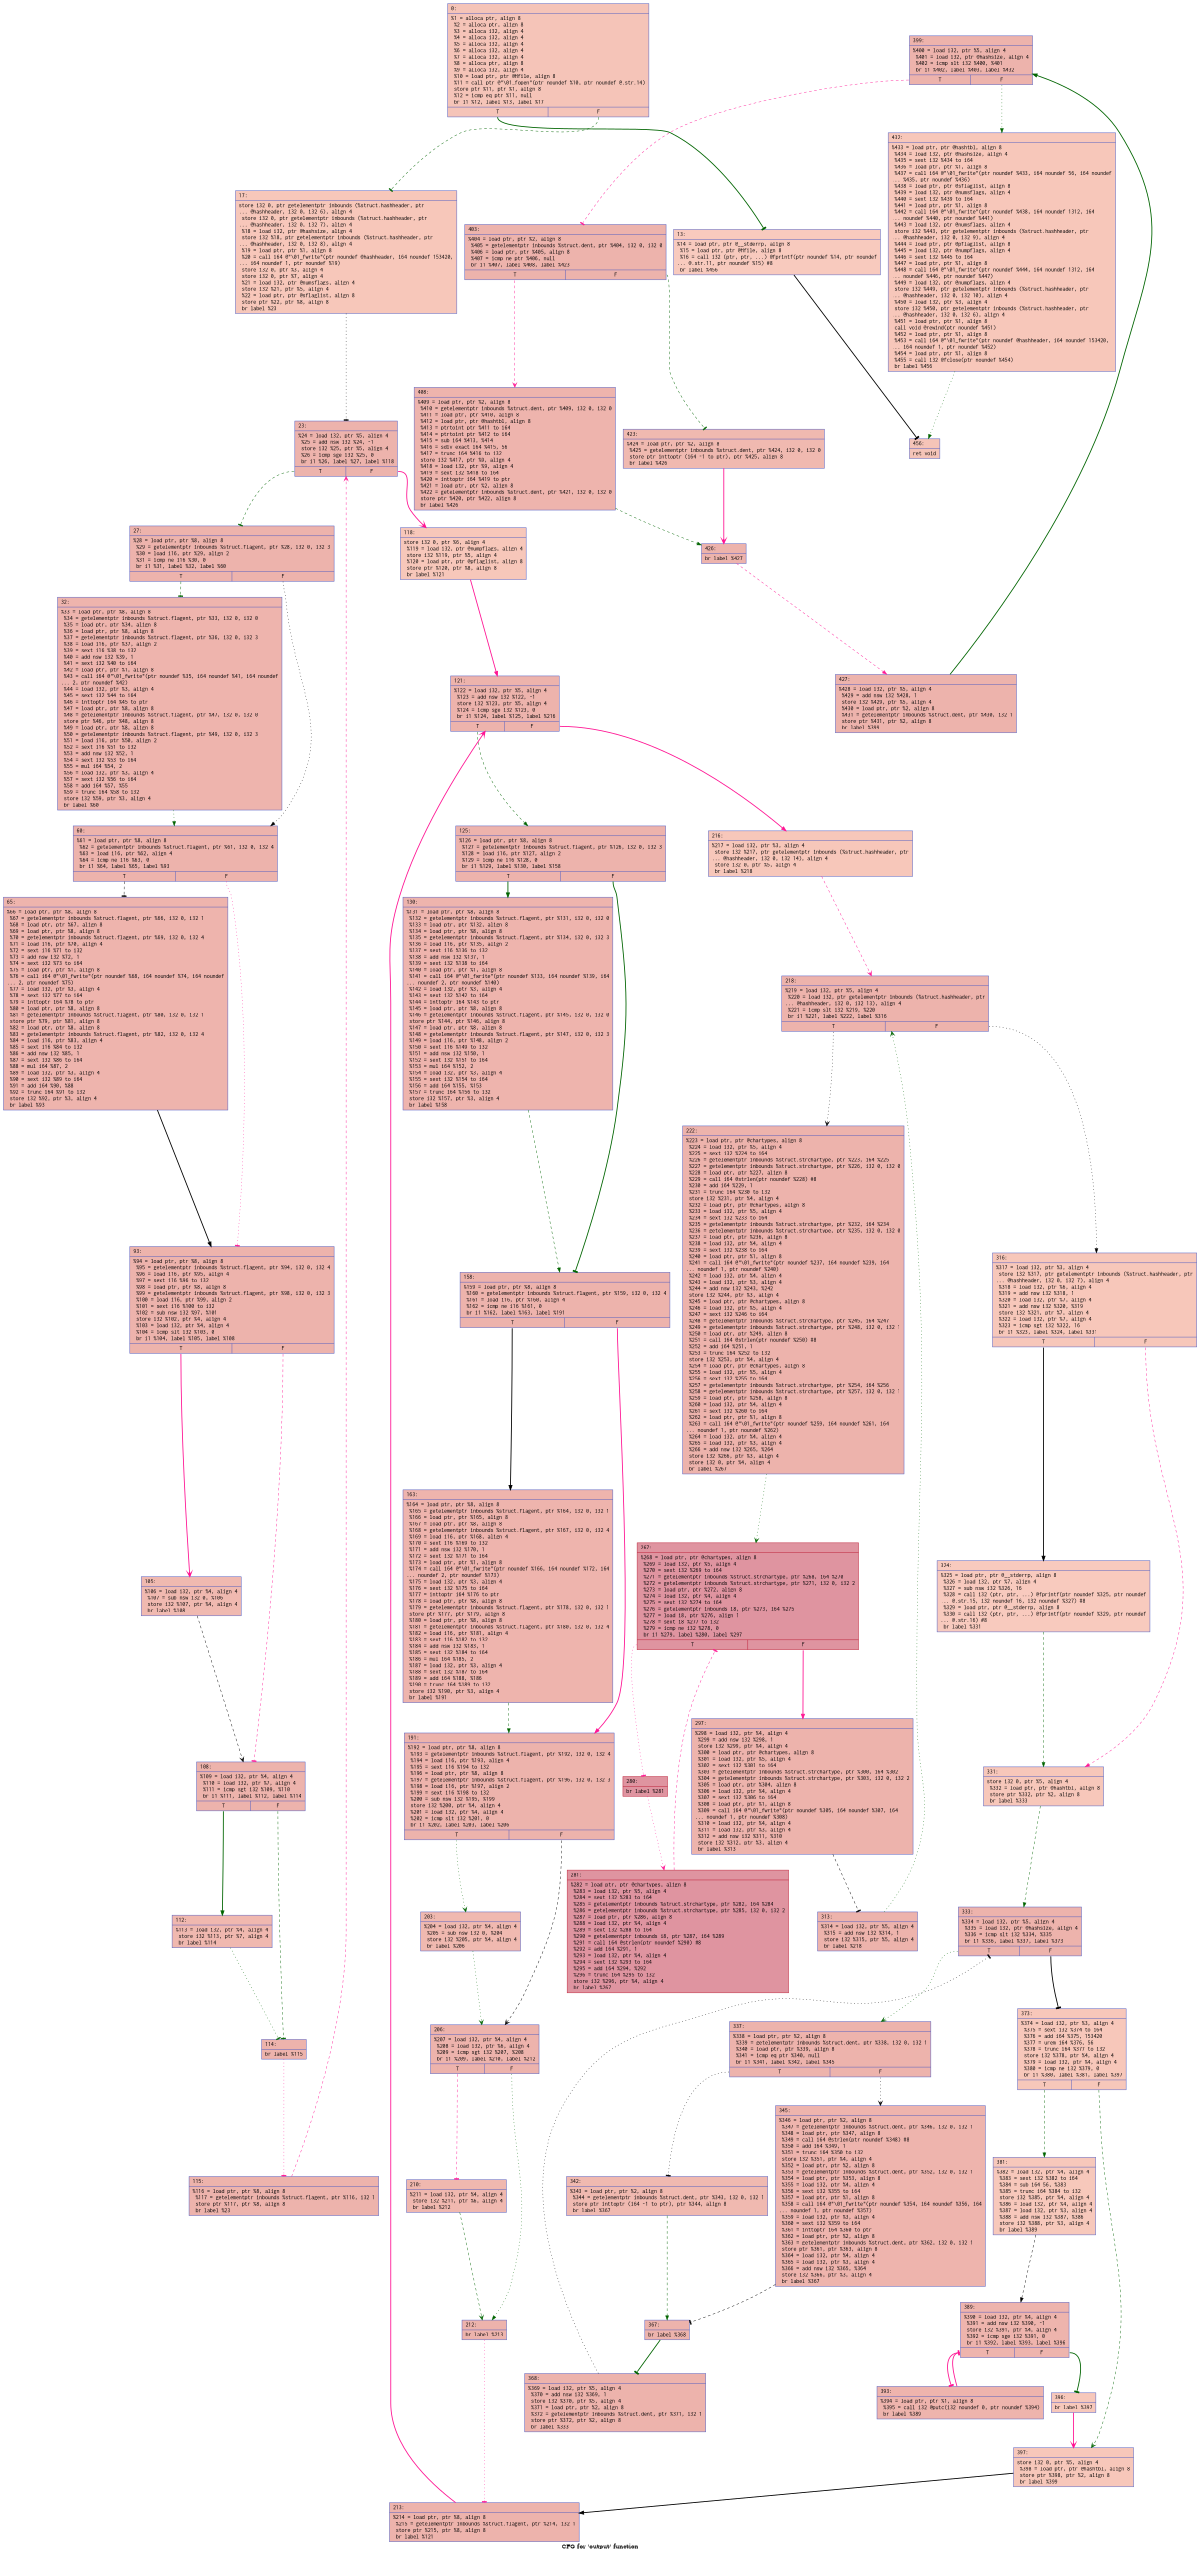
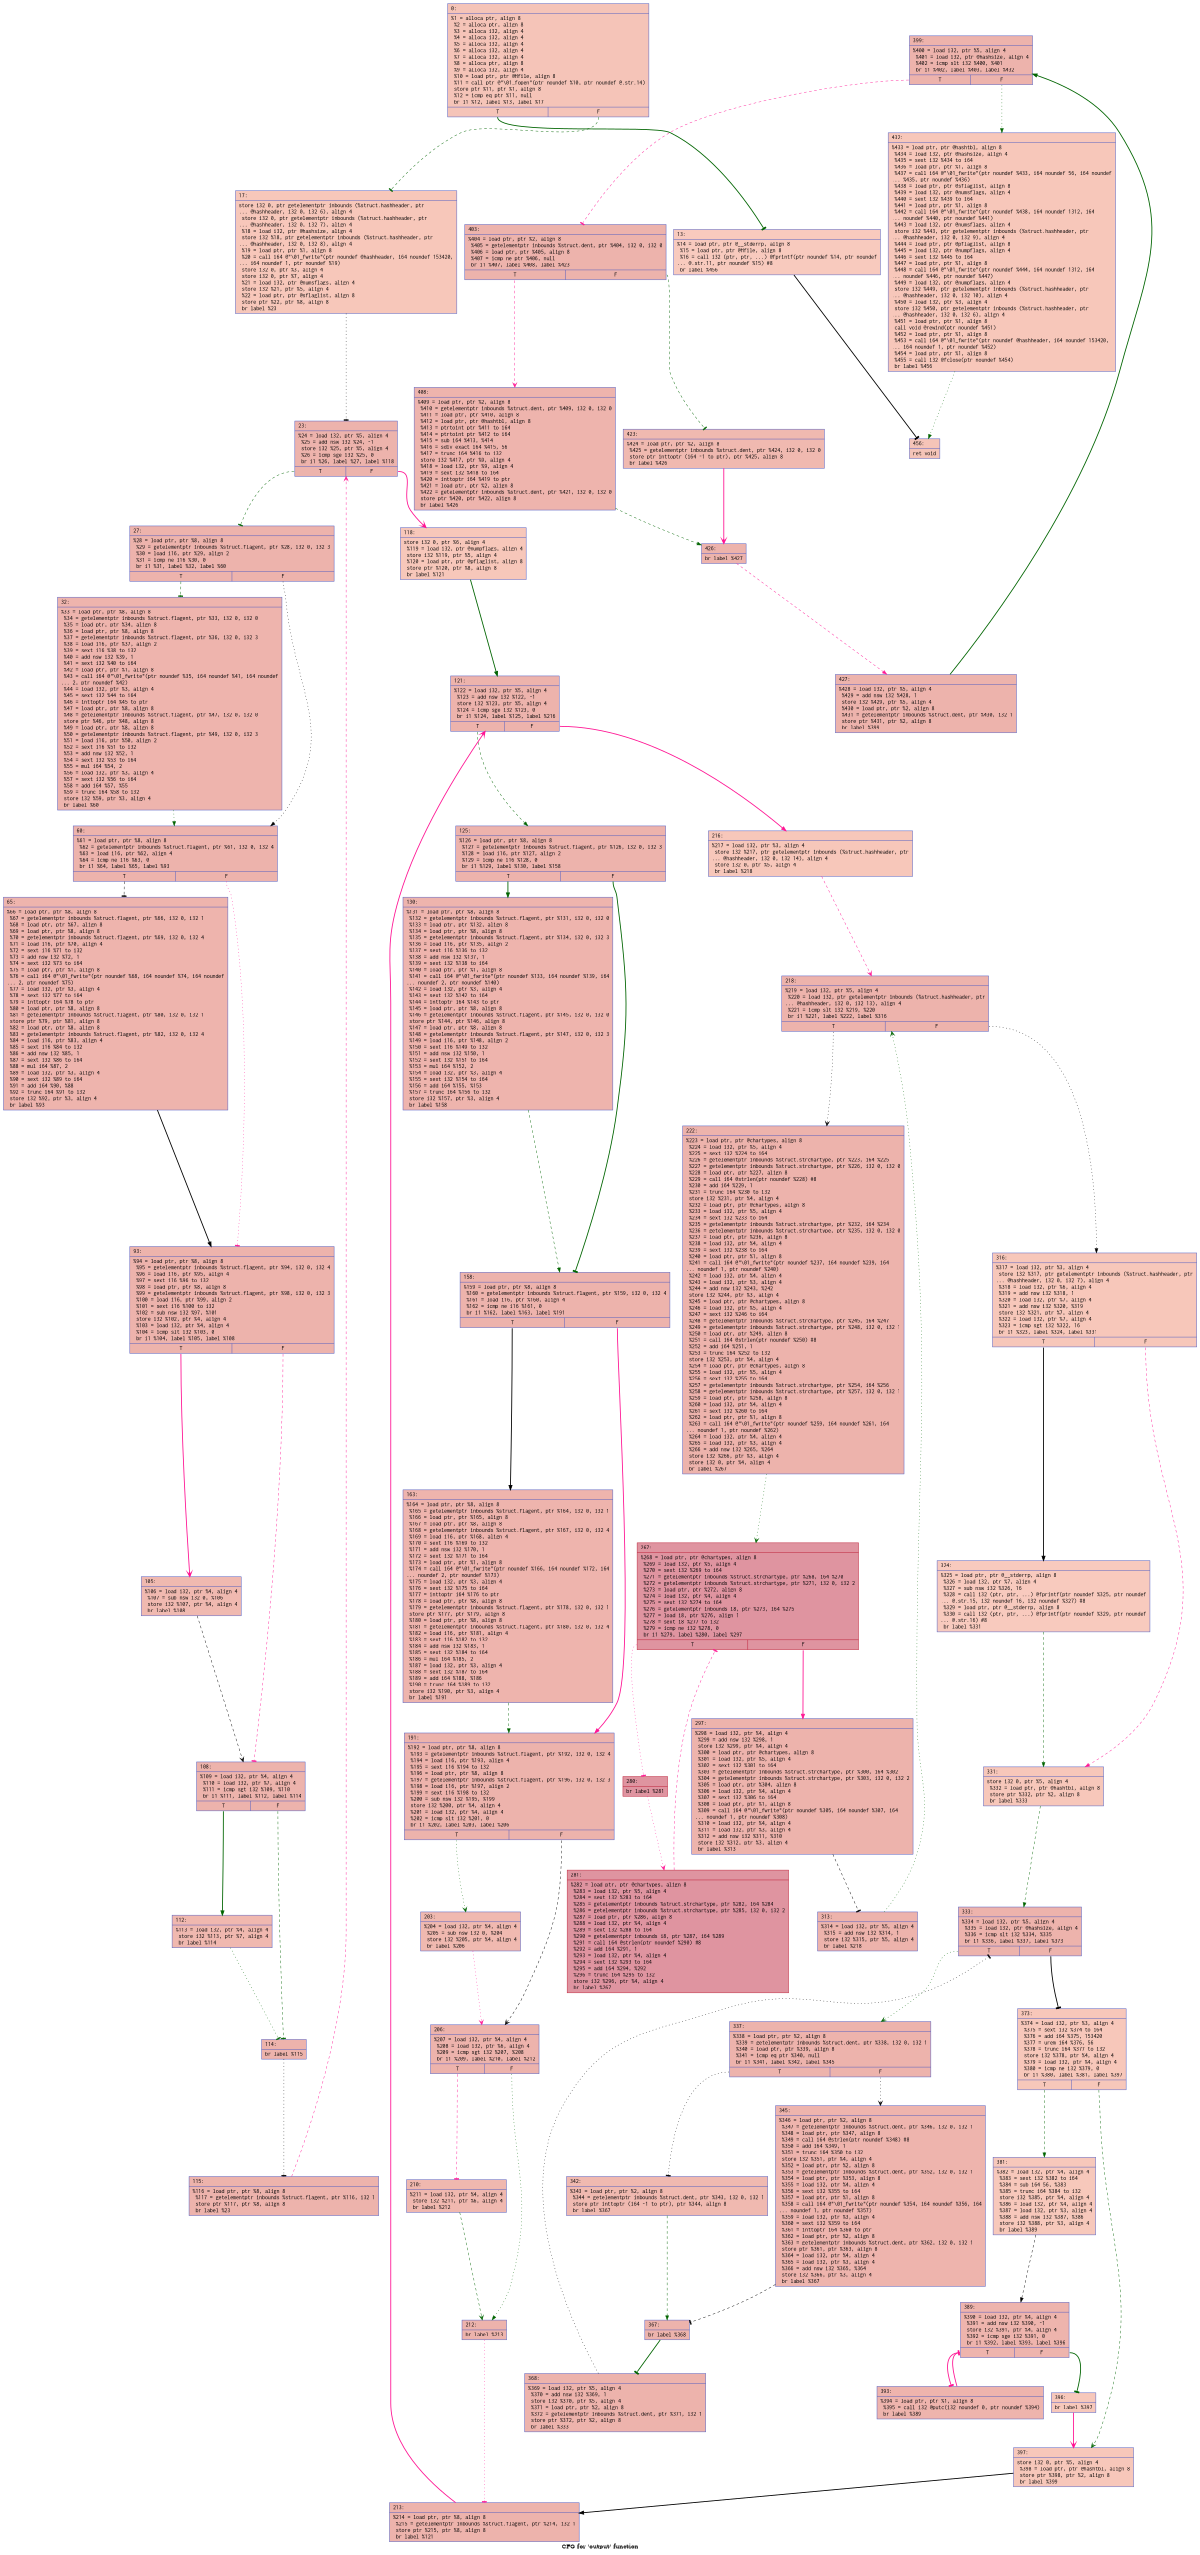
(483, 626) -> (483, 626)
(477, 1986) -> (477, 1986)
(284, 2117) -> (284, 2117)
